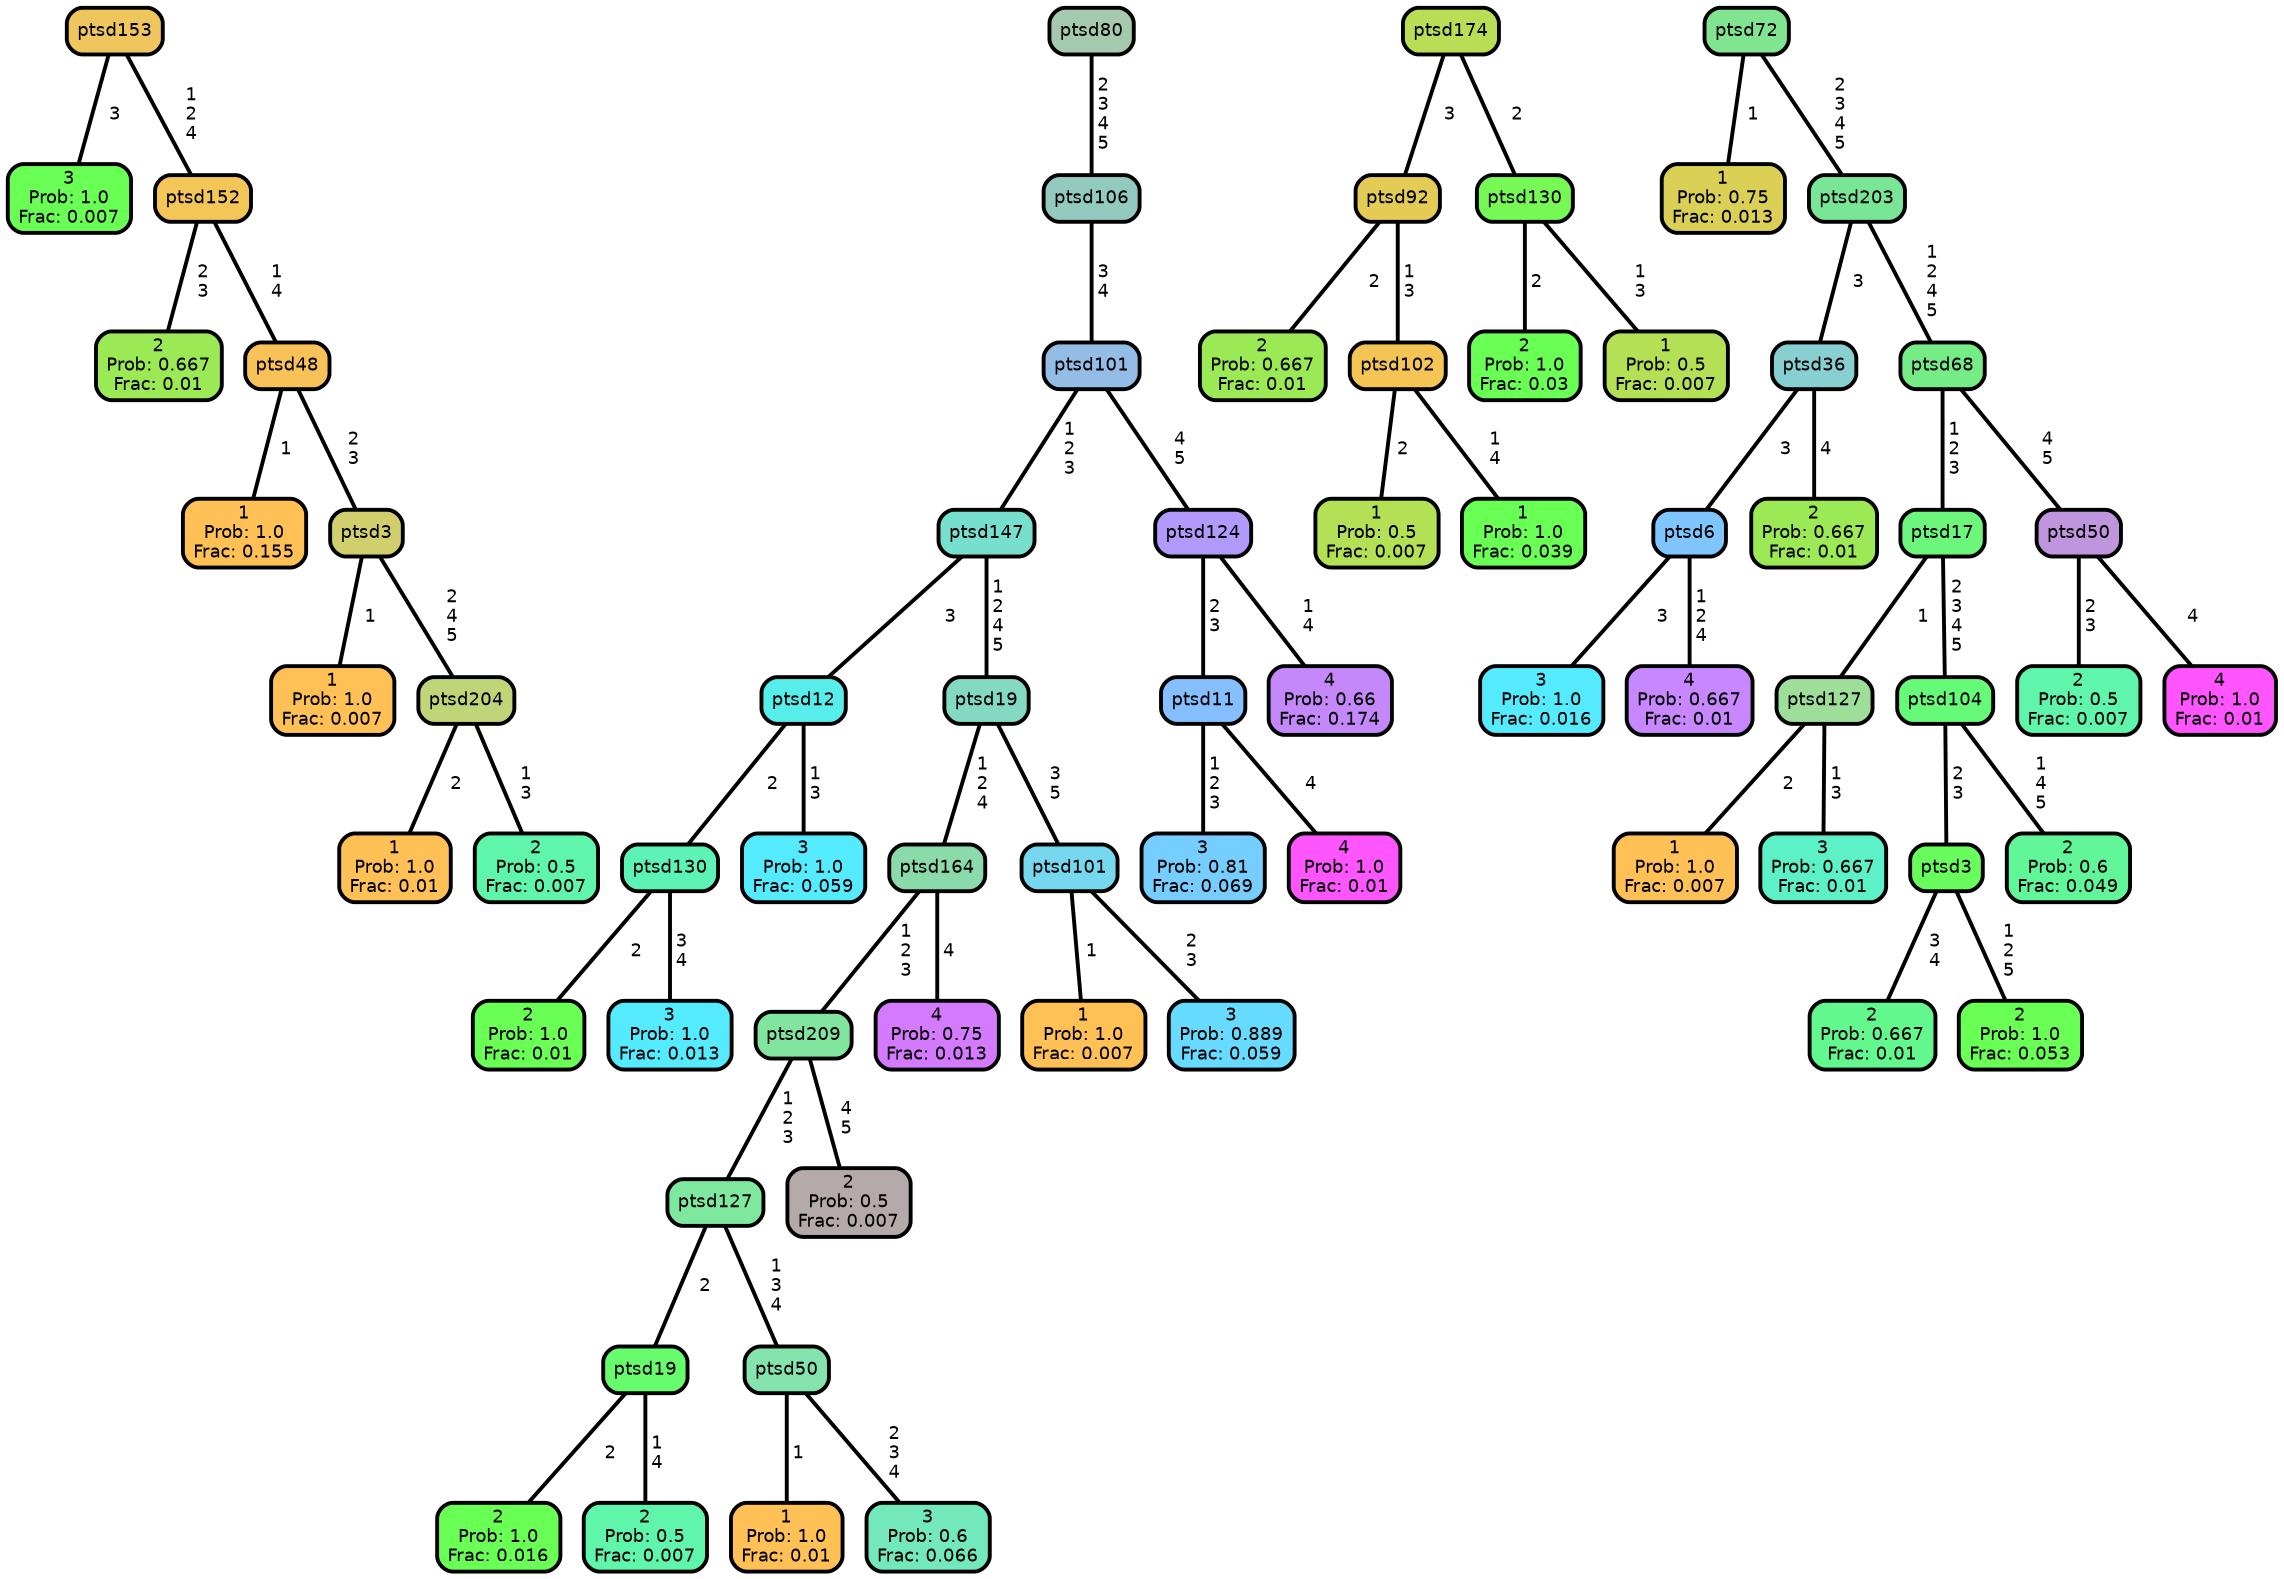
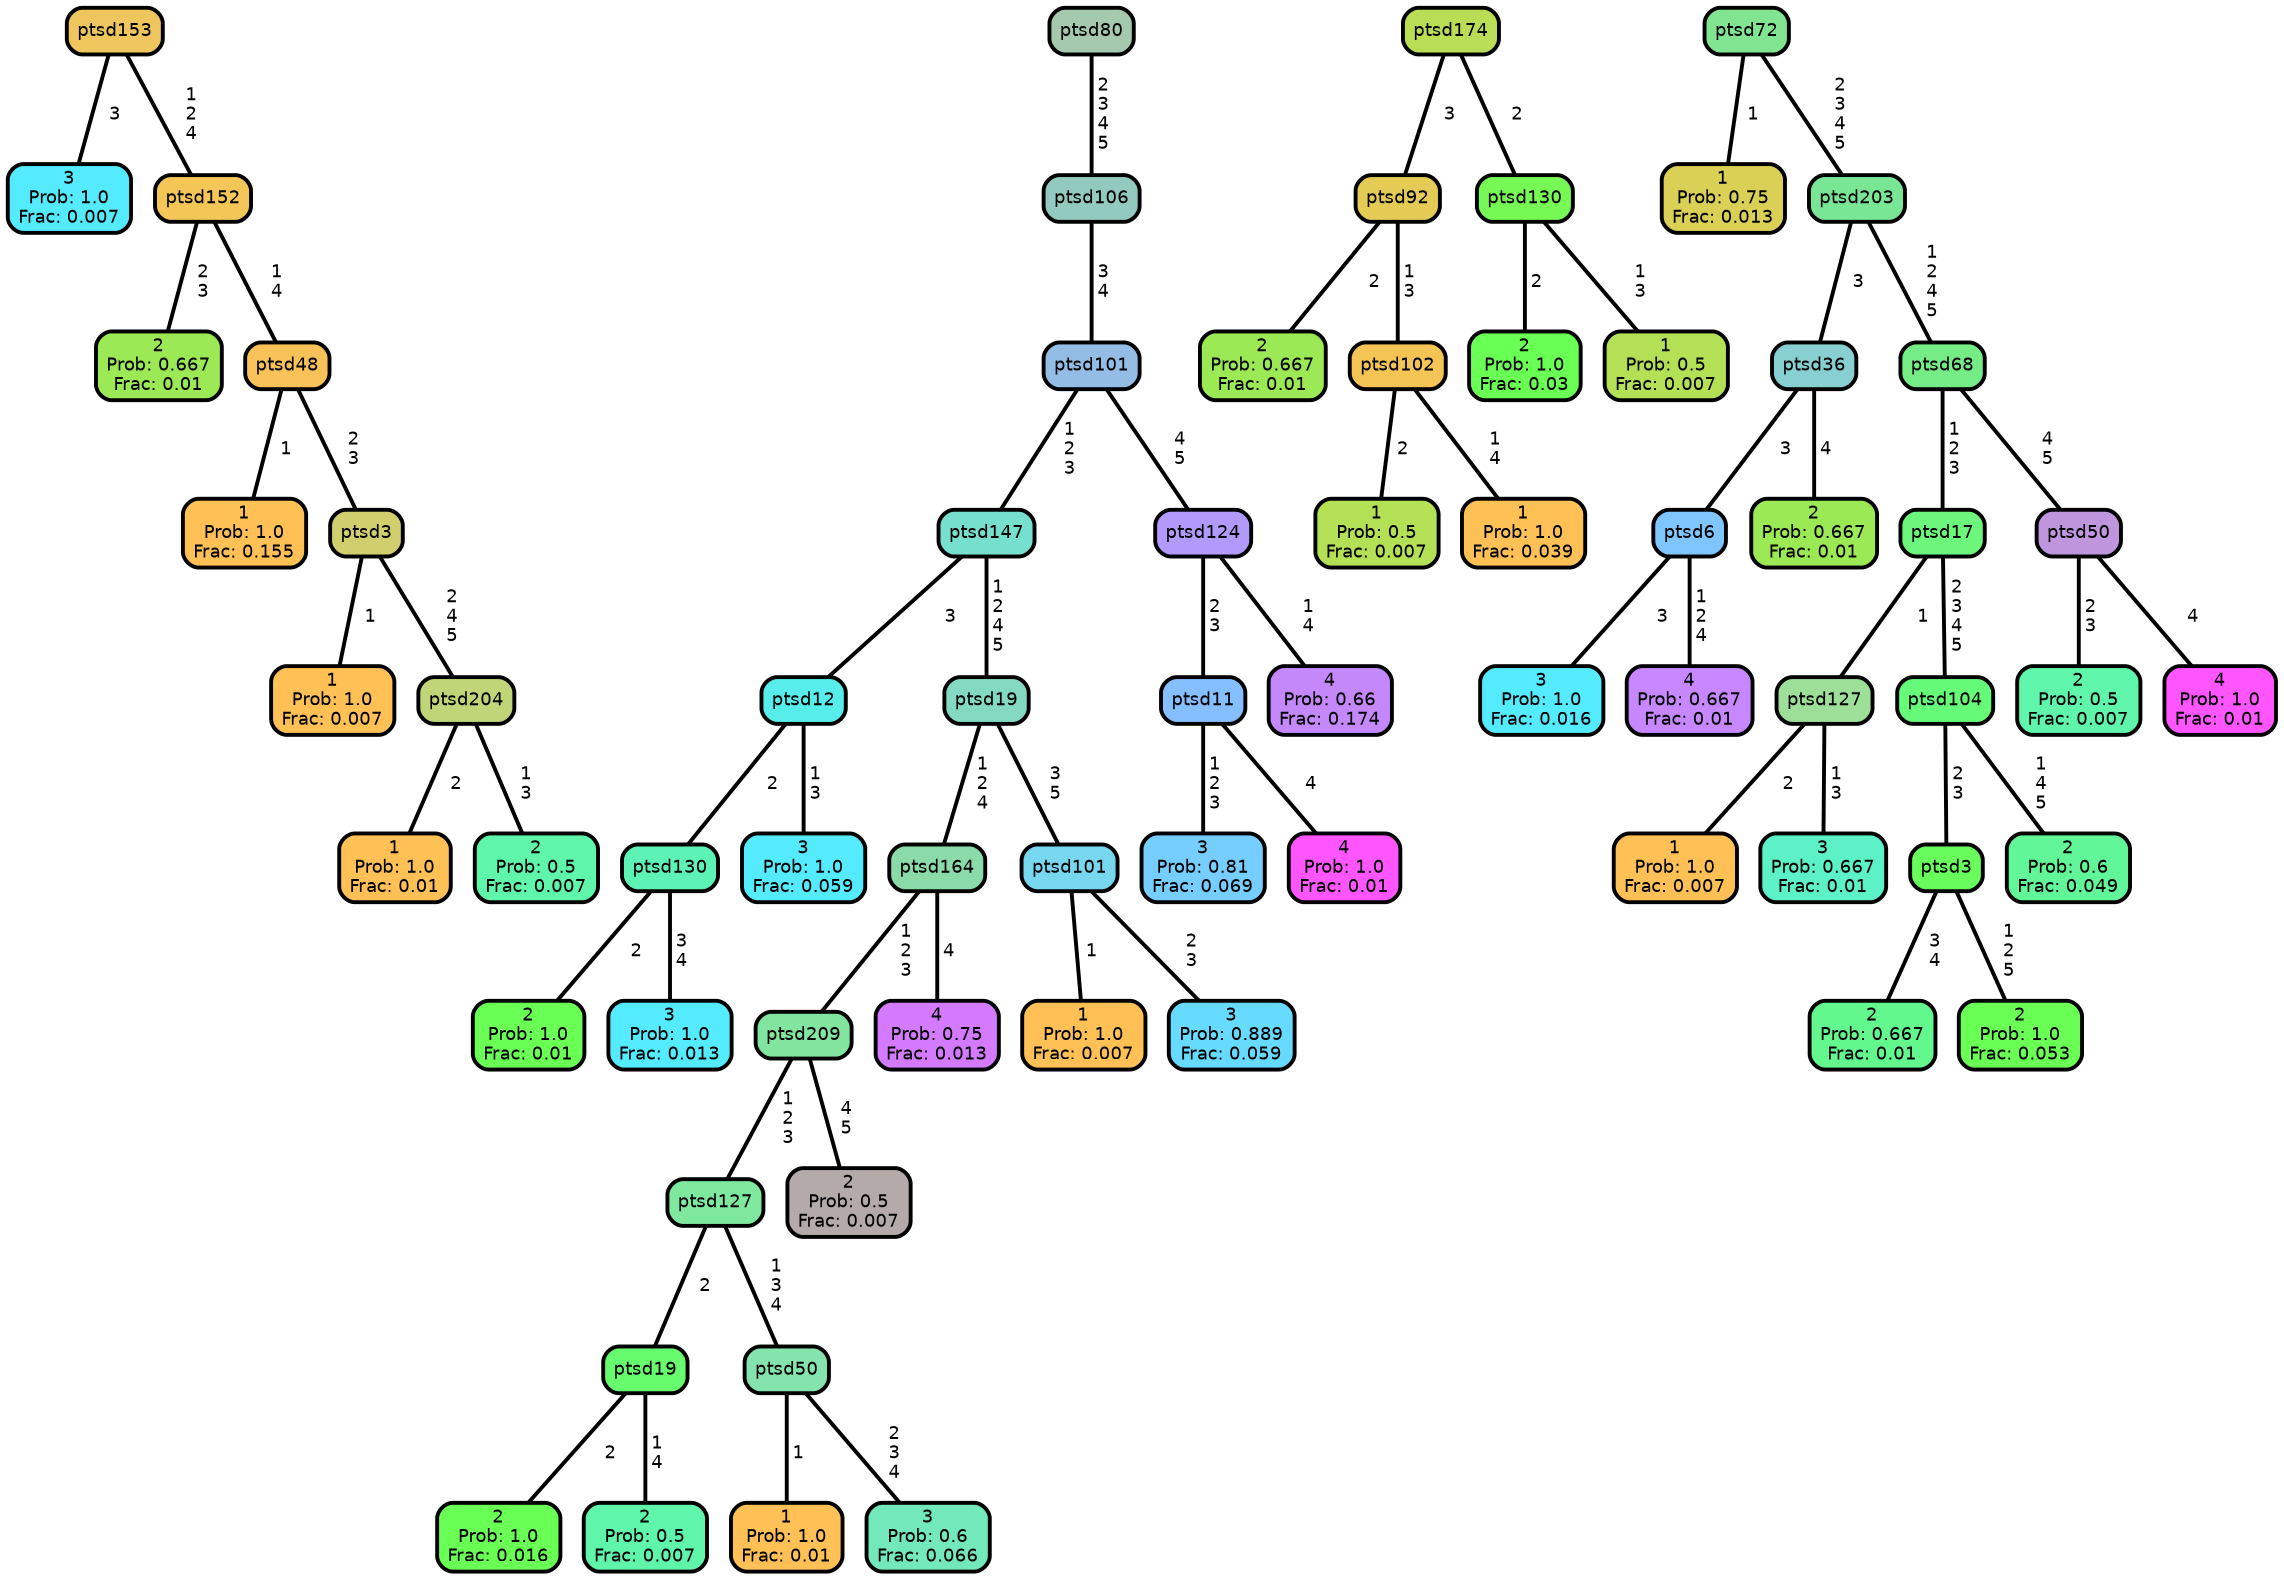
(69, 198) -> (69, 198)
(1524, 533) -> (1524, 533)
